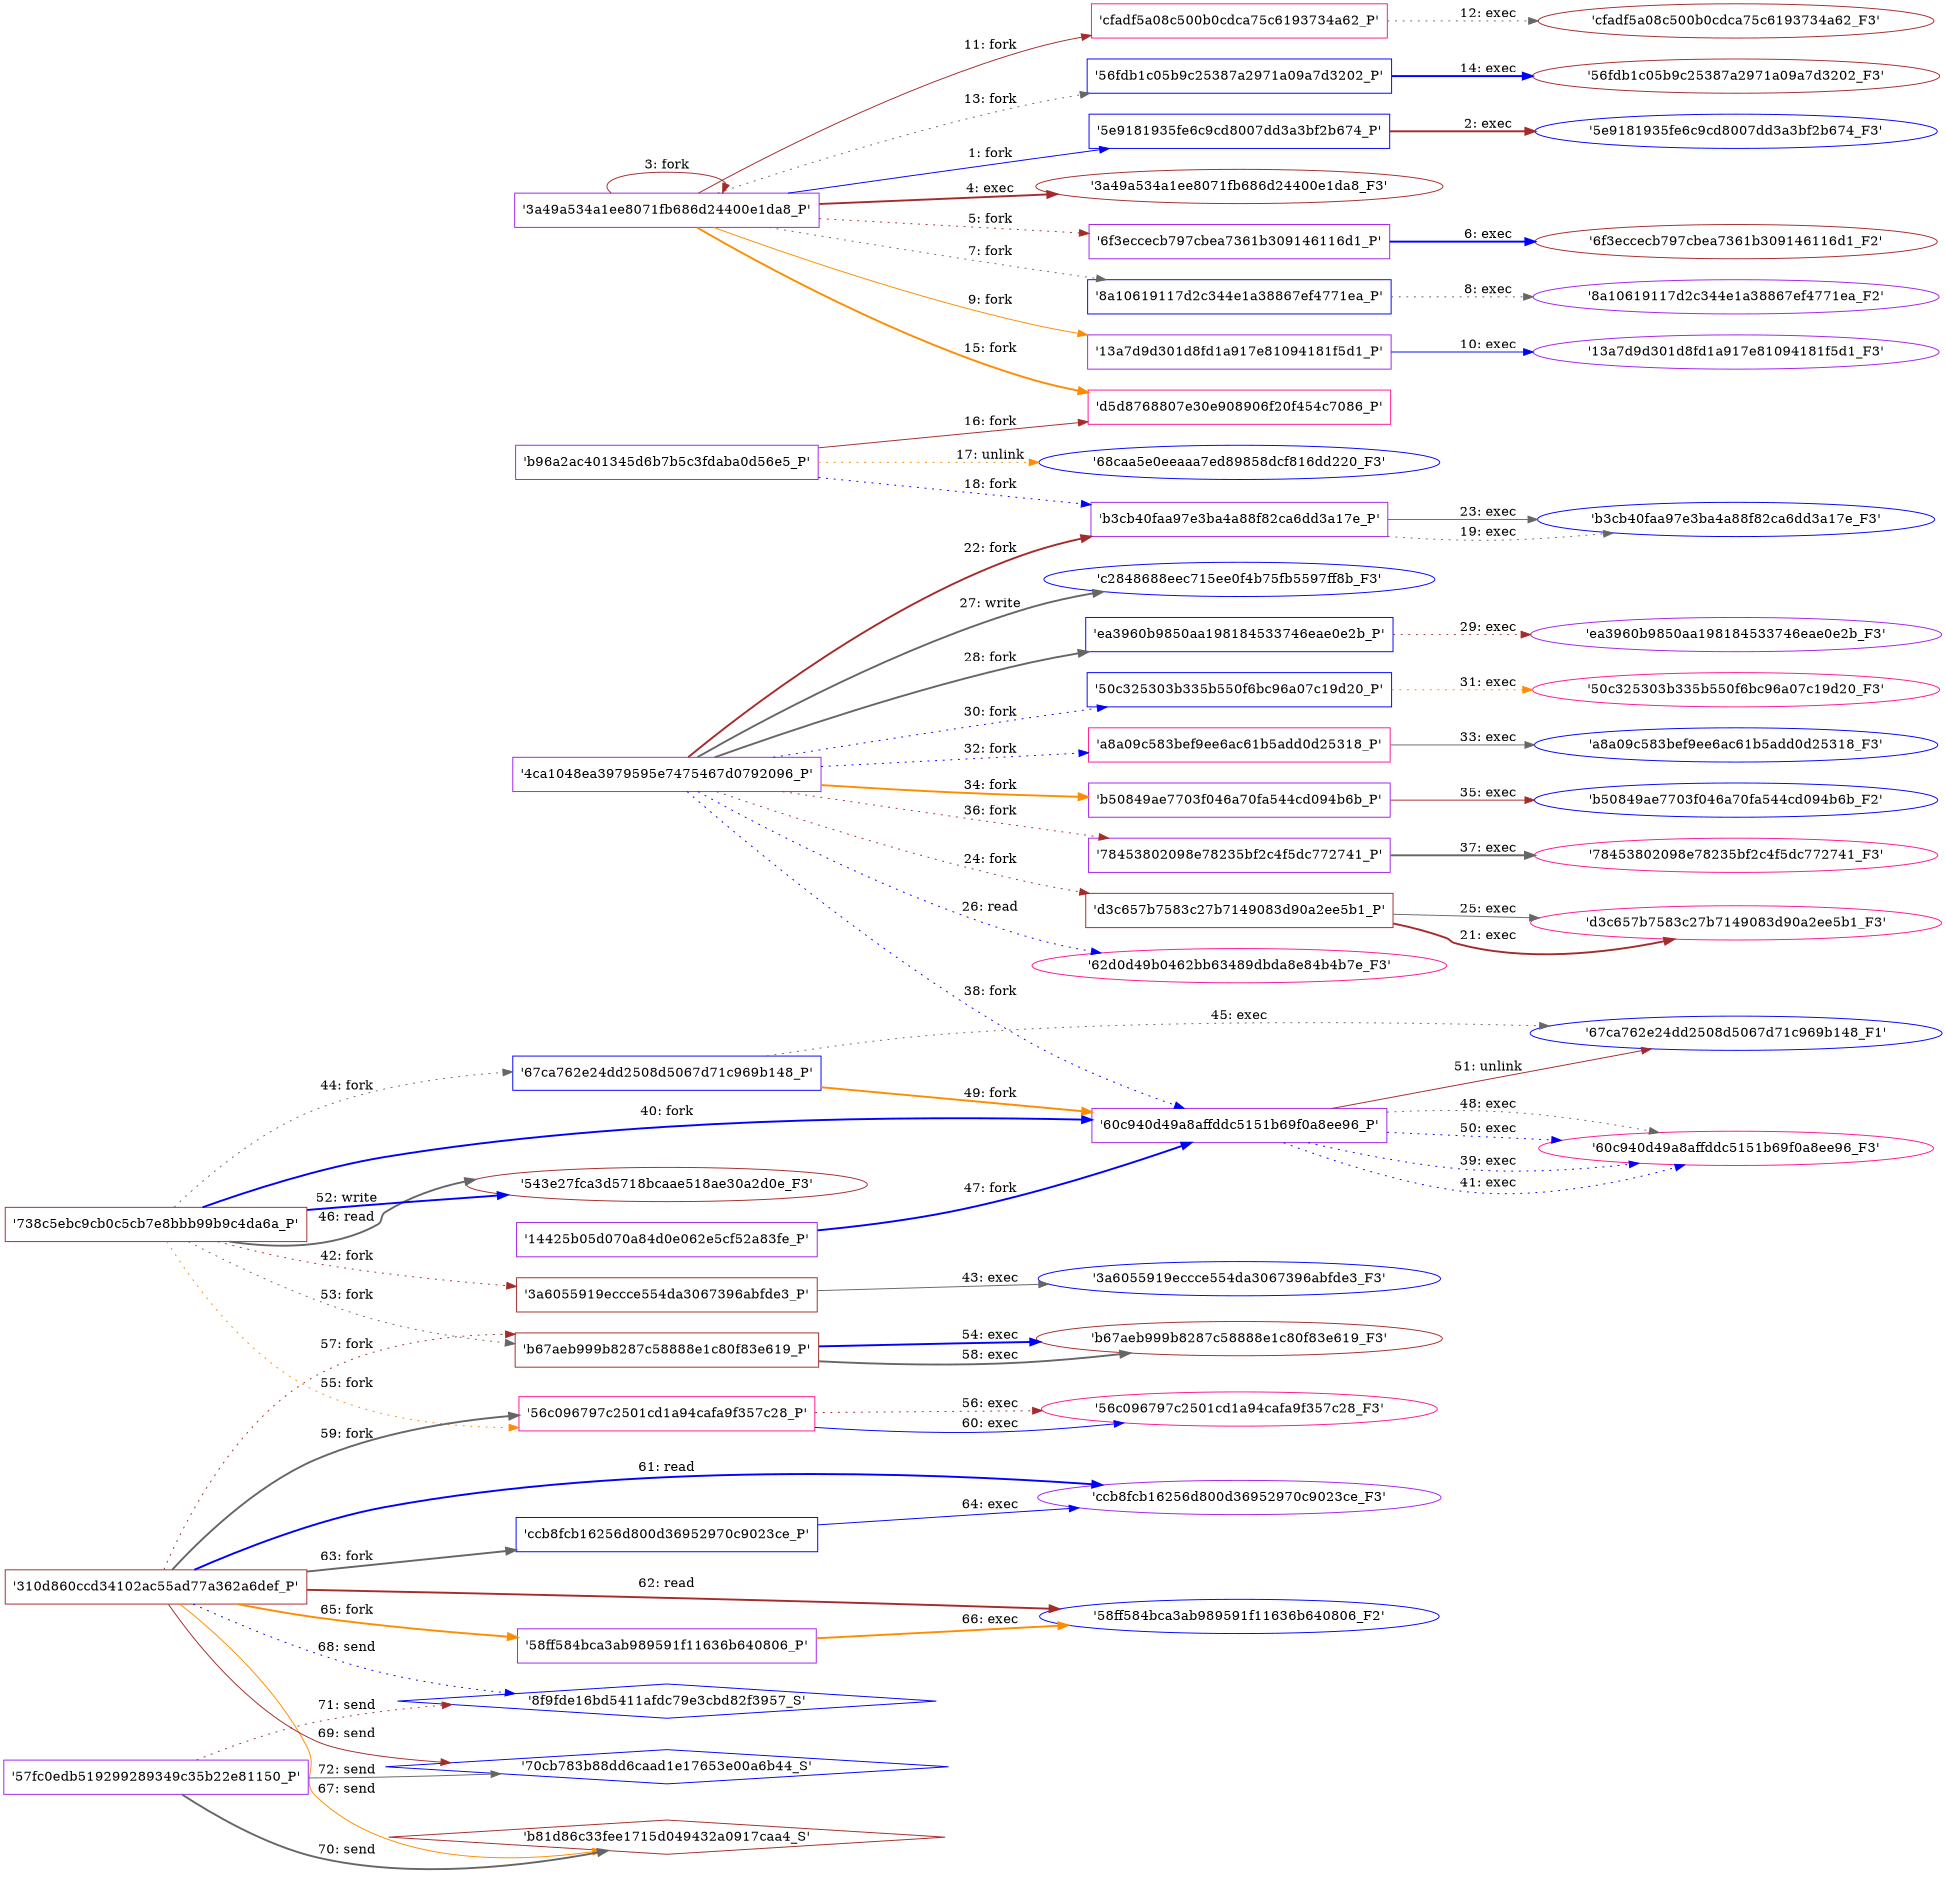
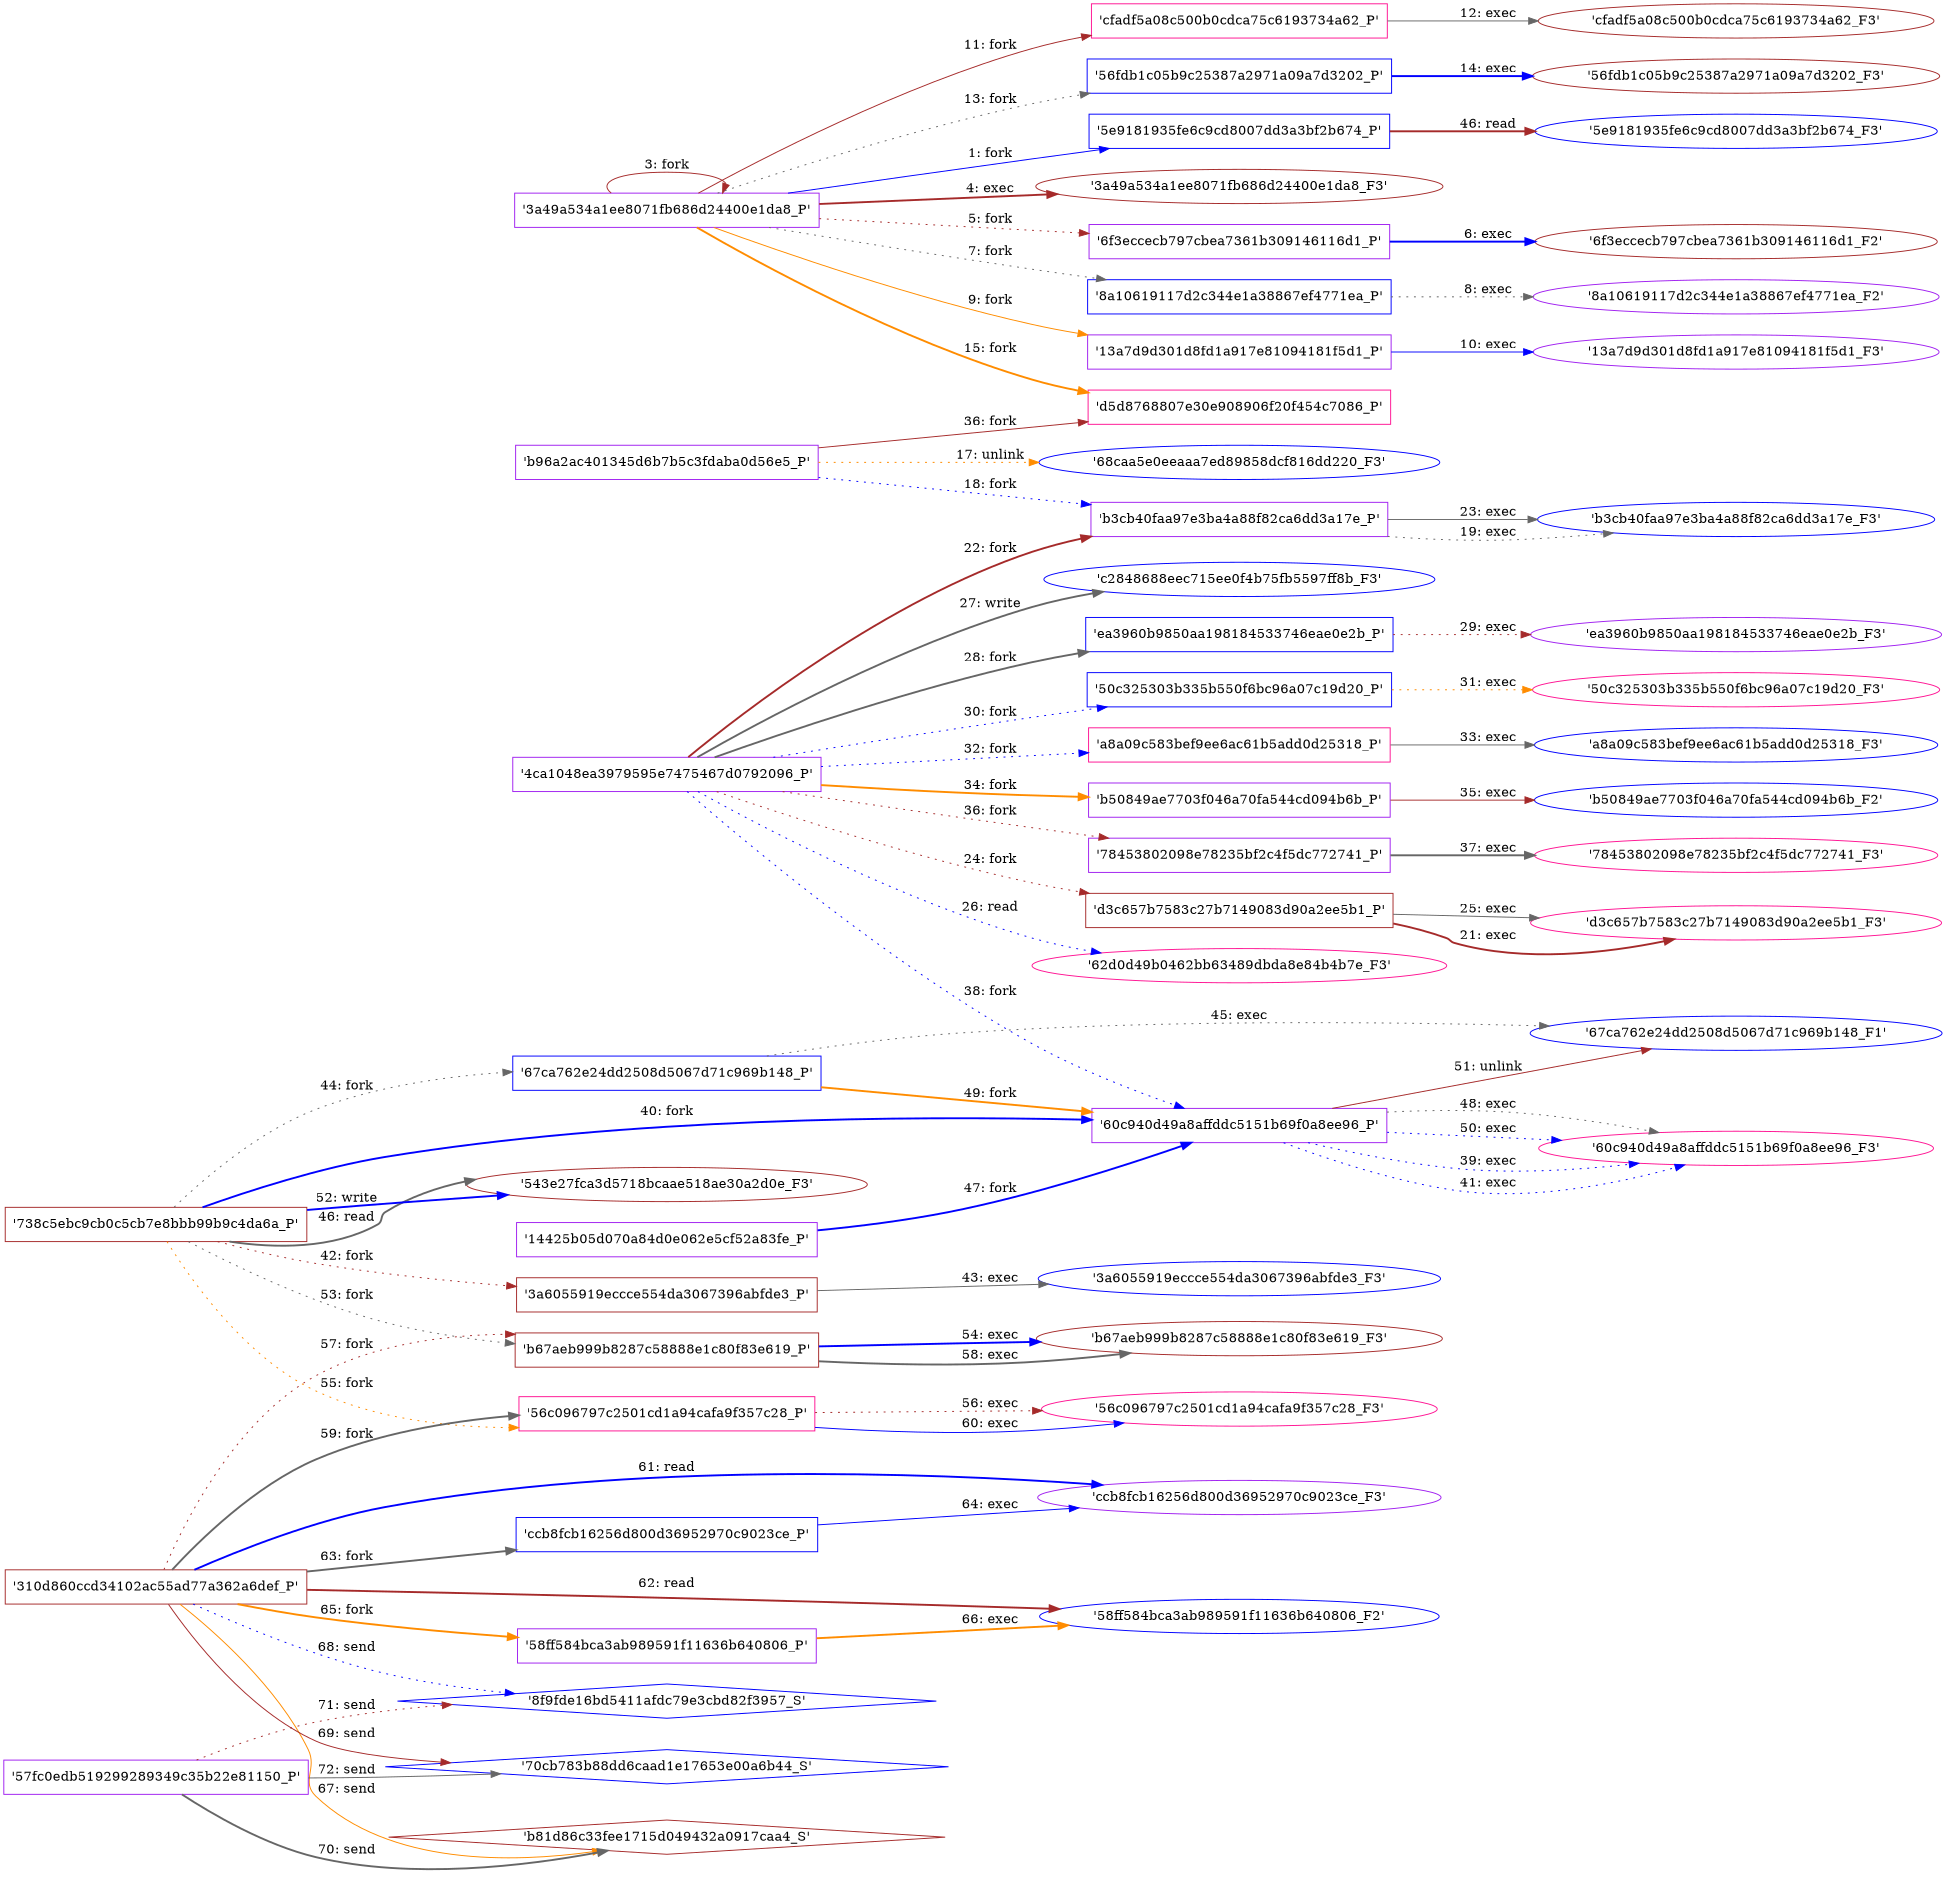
(1458, 21) -> (1458, 21)
(1488, 124) -> (1488, 124)
(990, 422) -> (990, 422)
